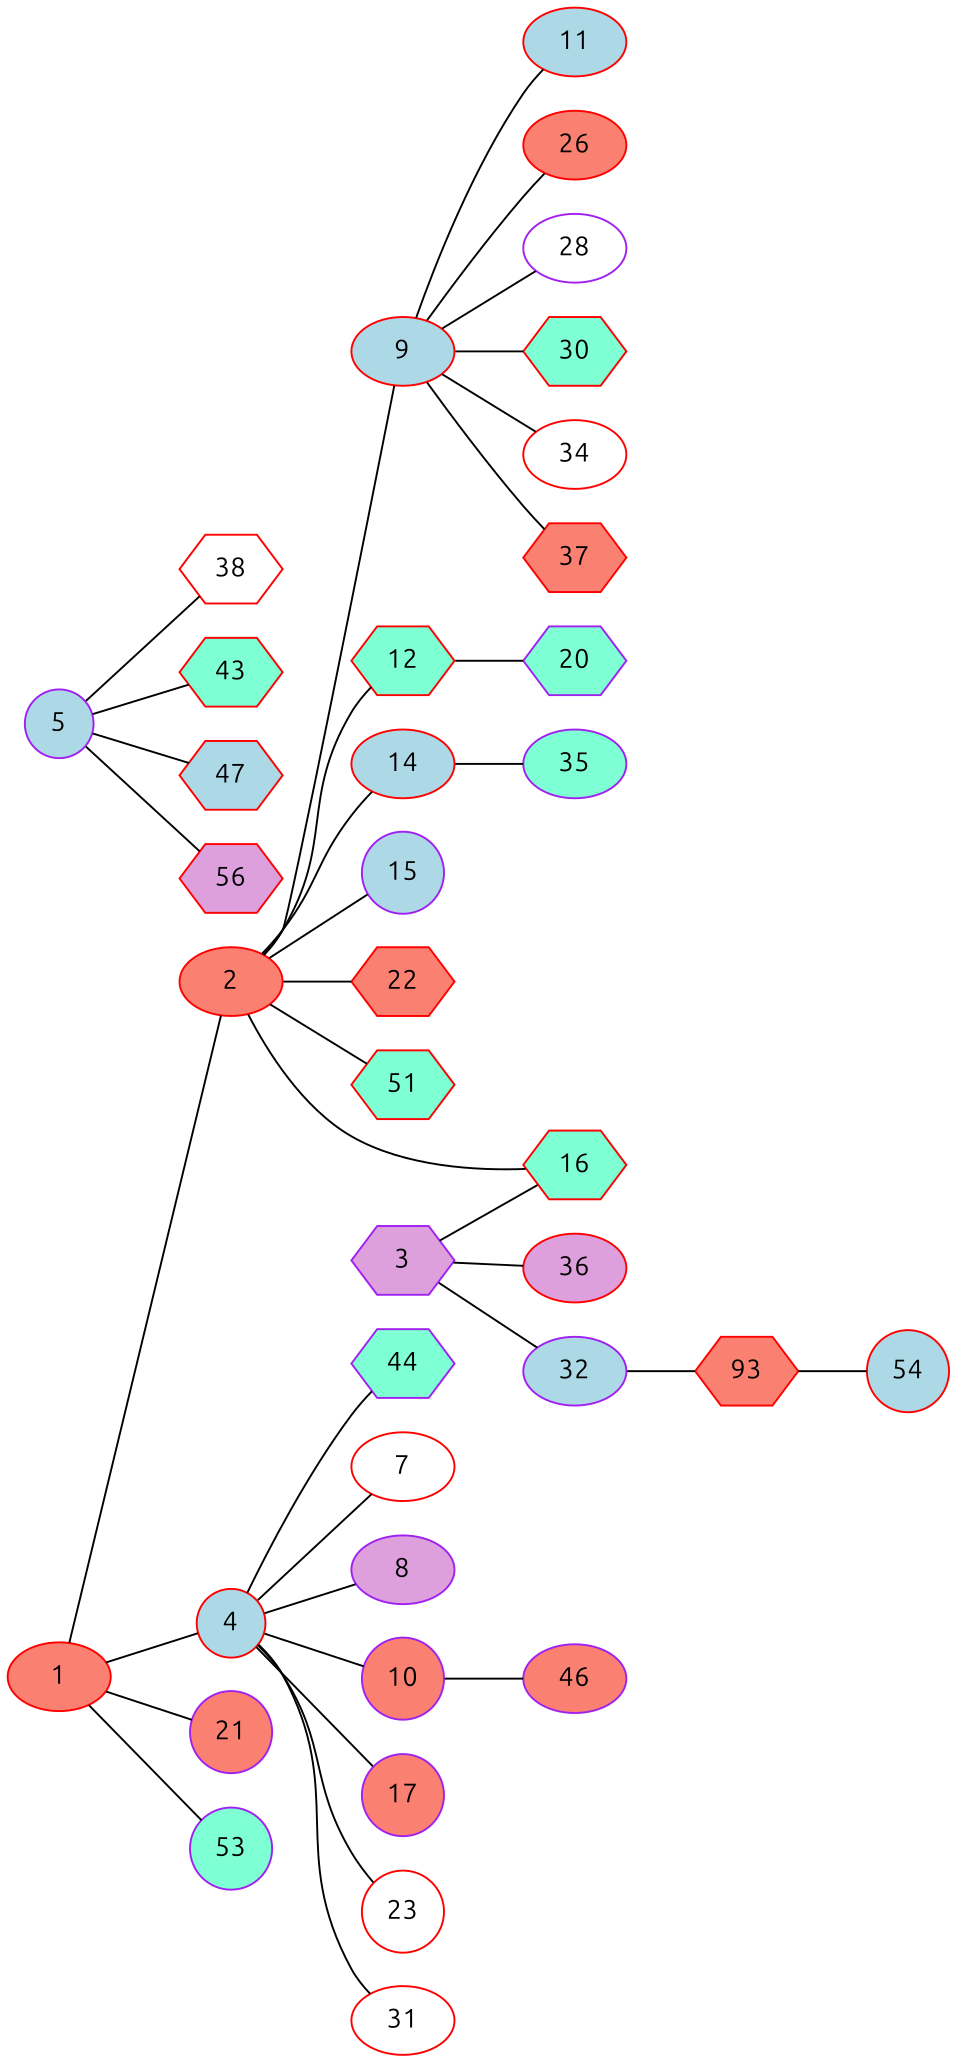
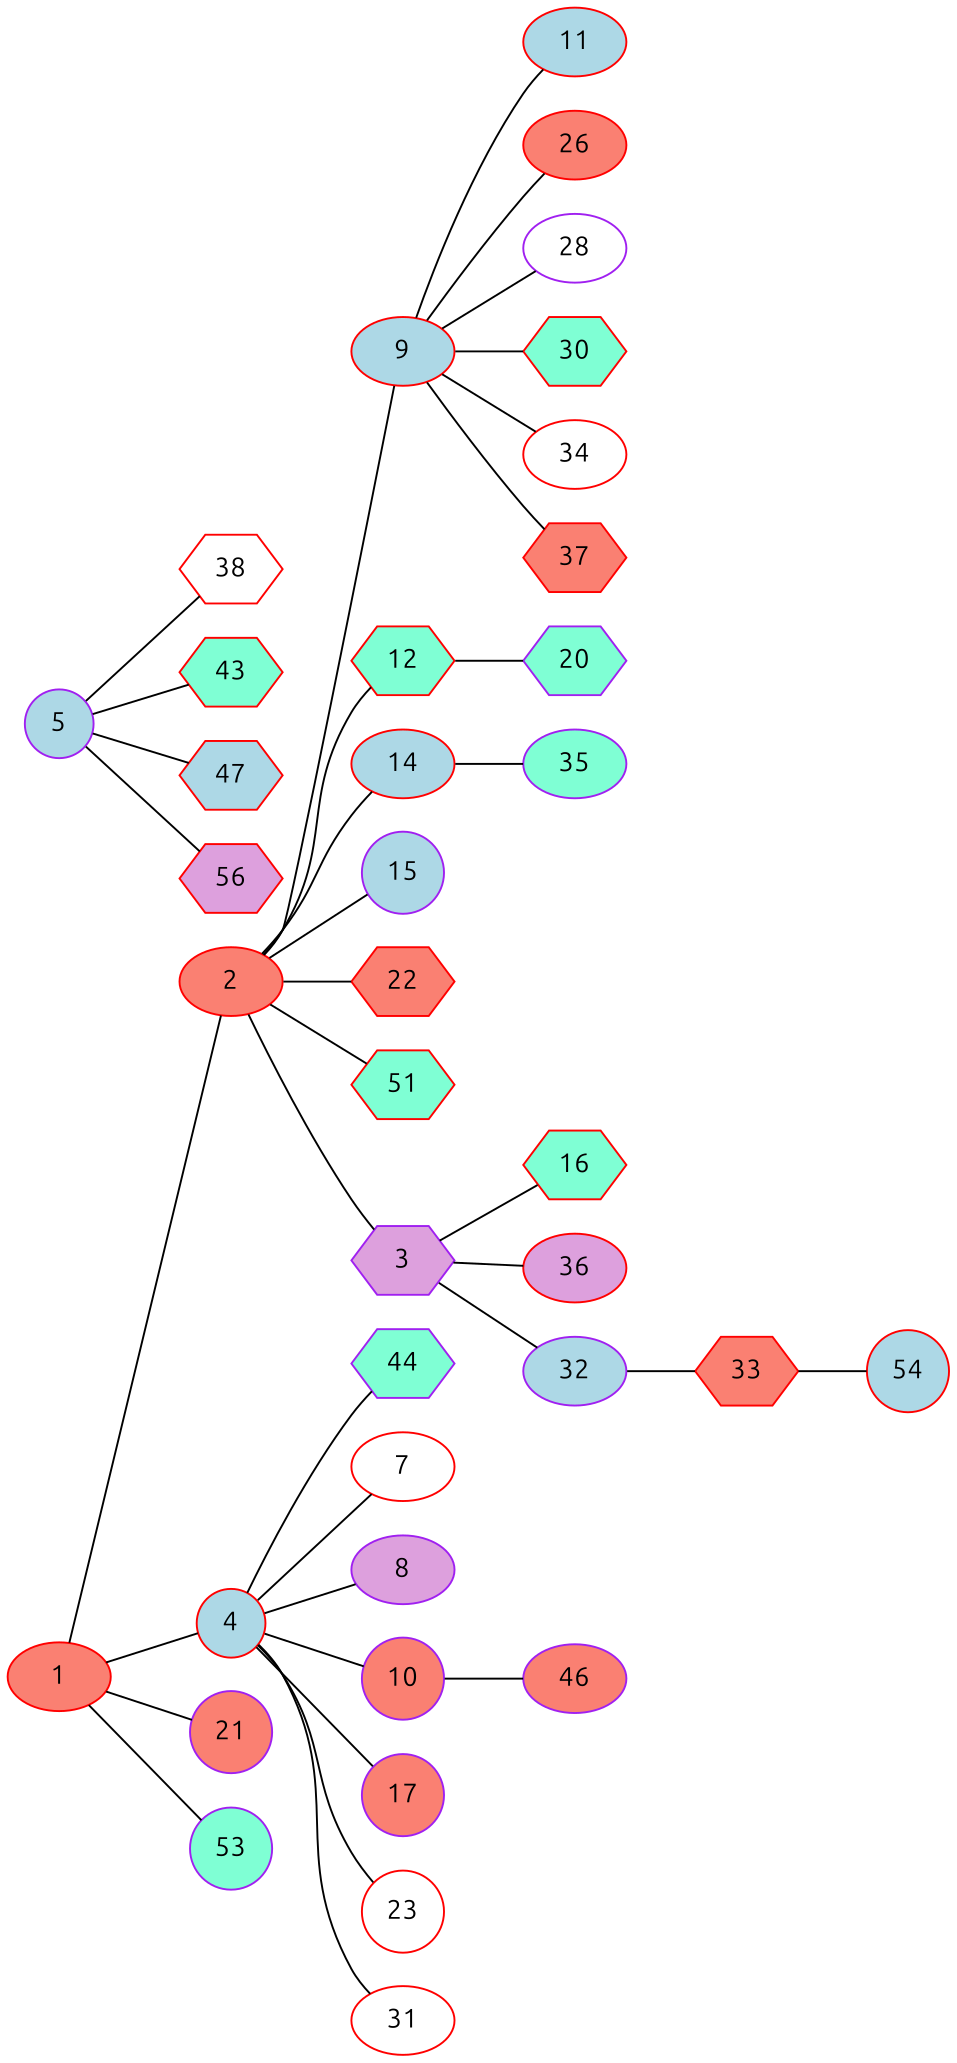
(359, 1140) -> (306, 1125)
(747, 1371) -> (747, 1371)
